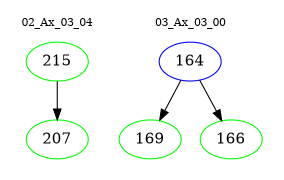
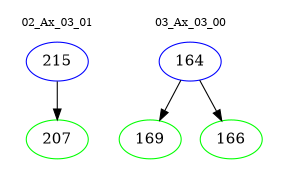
(57, 23) -> (57, 23)
(57, 62) -> (57, 62)
